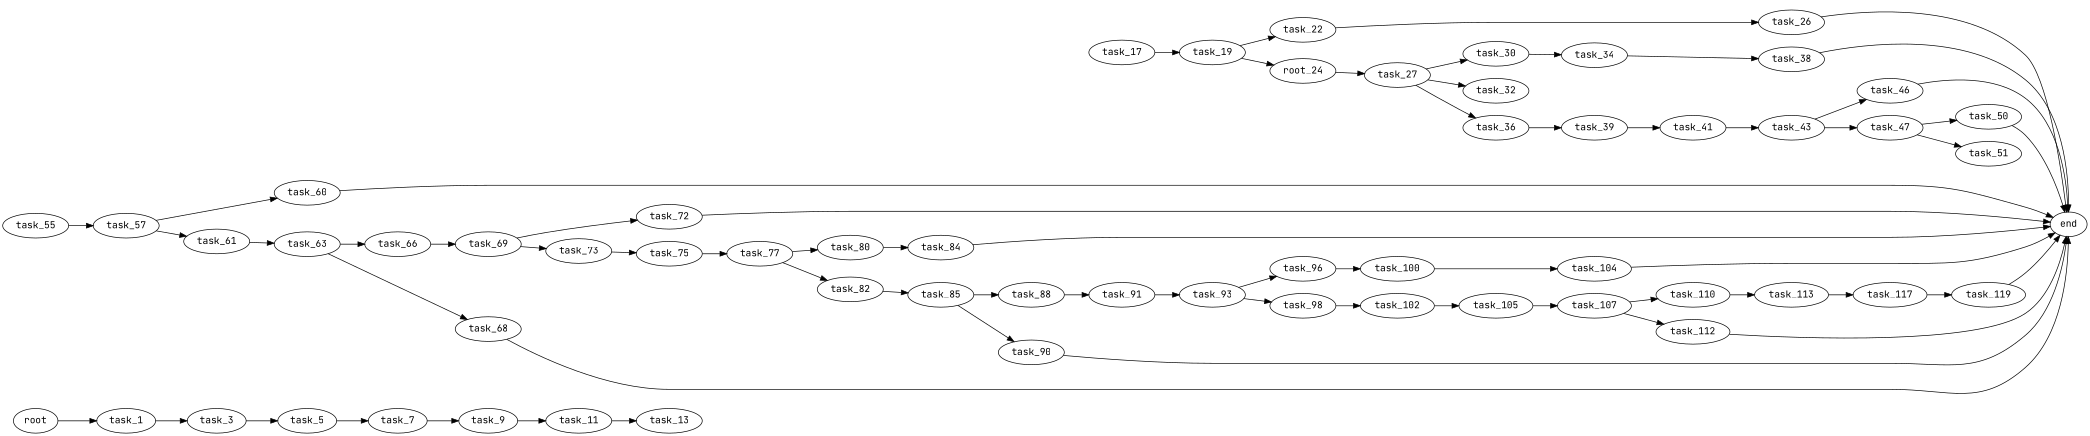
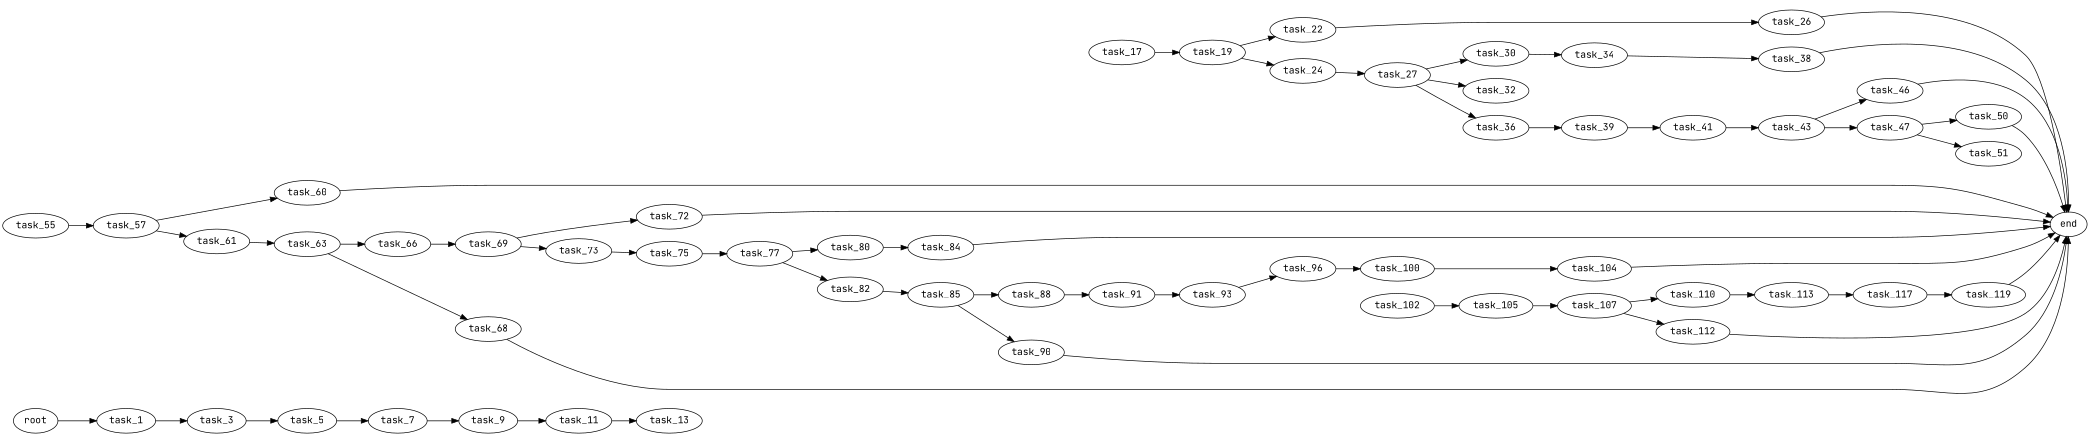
(1303, 71) -> (1303, 71)
(1303, 306) -> none
